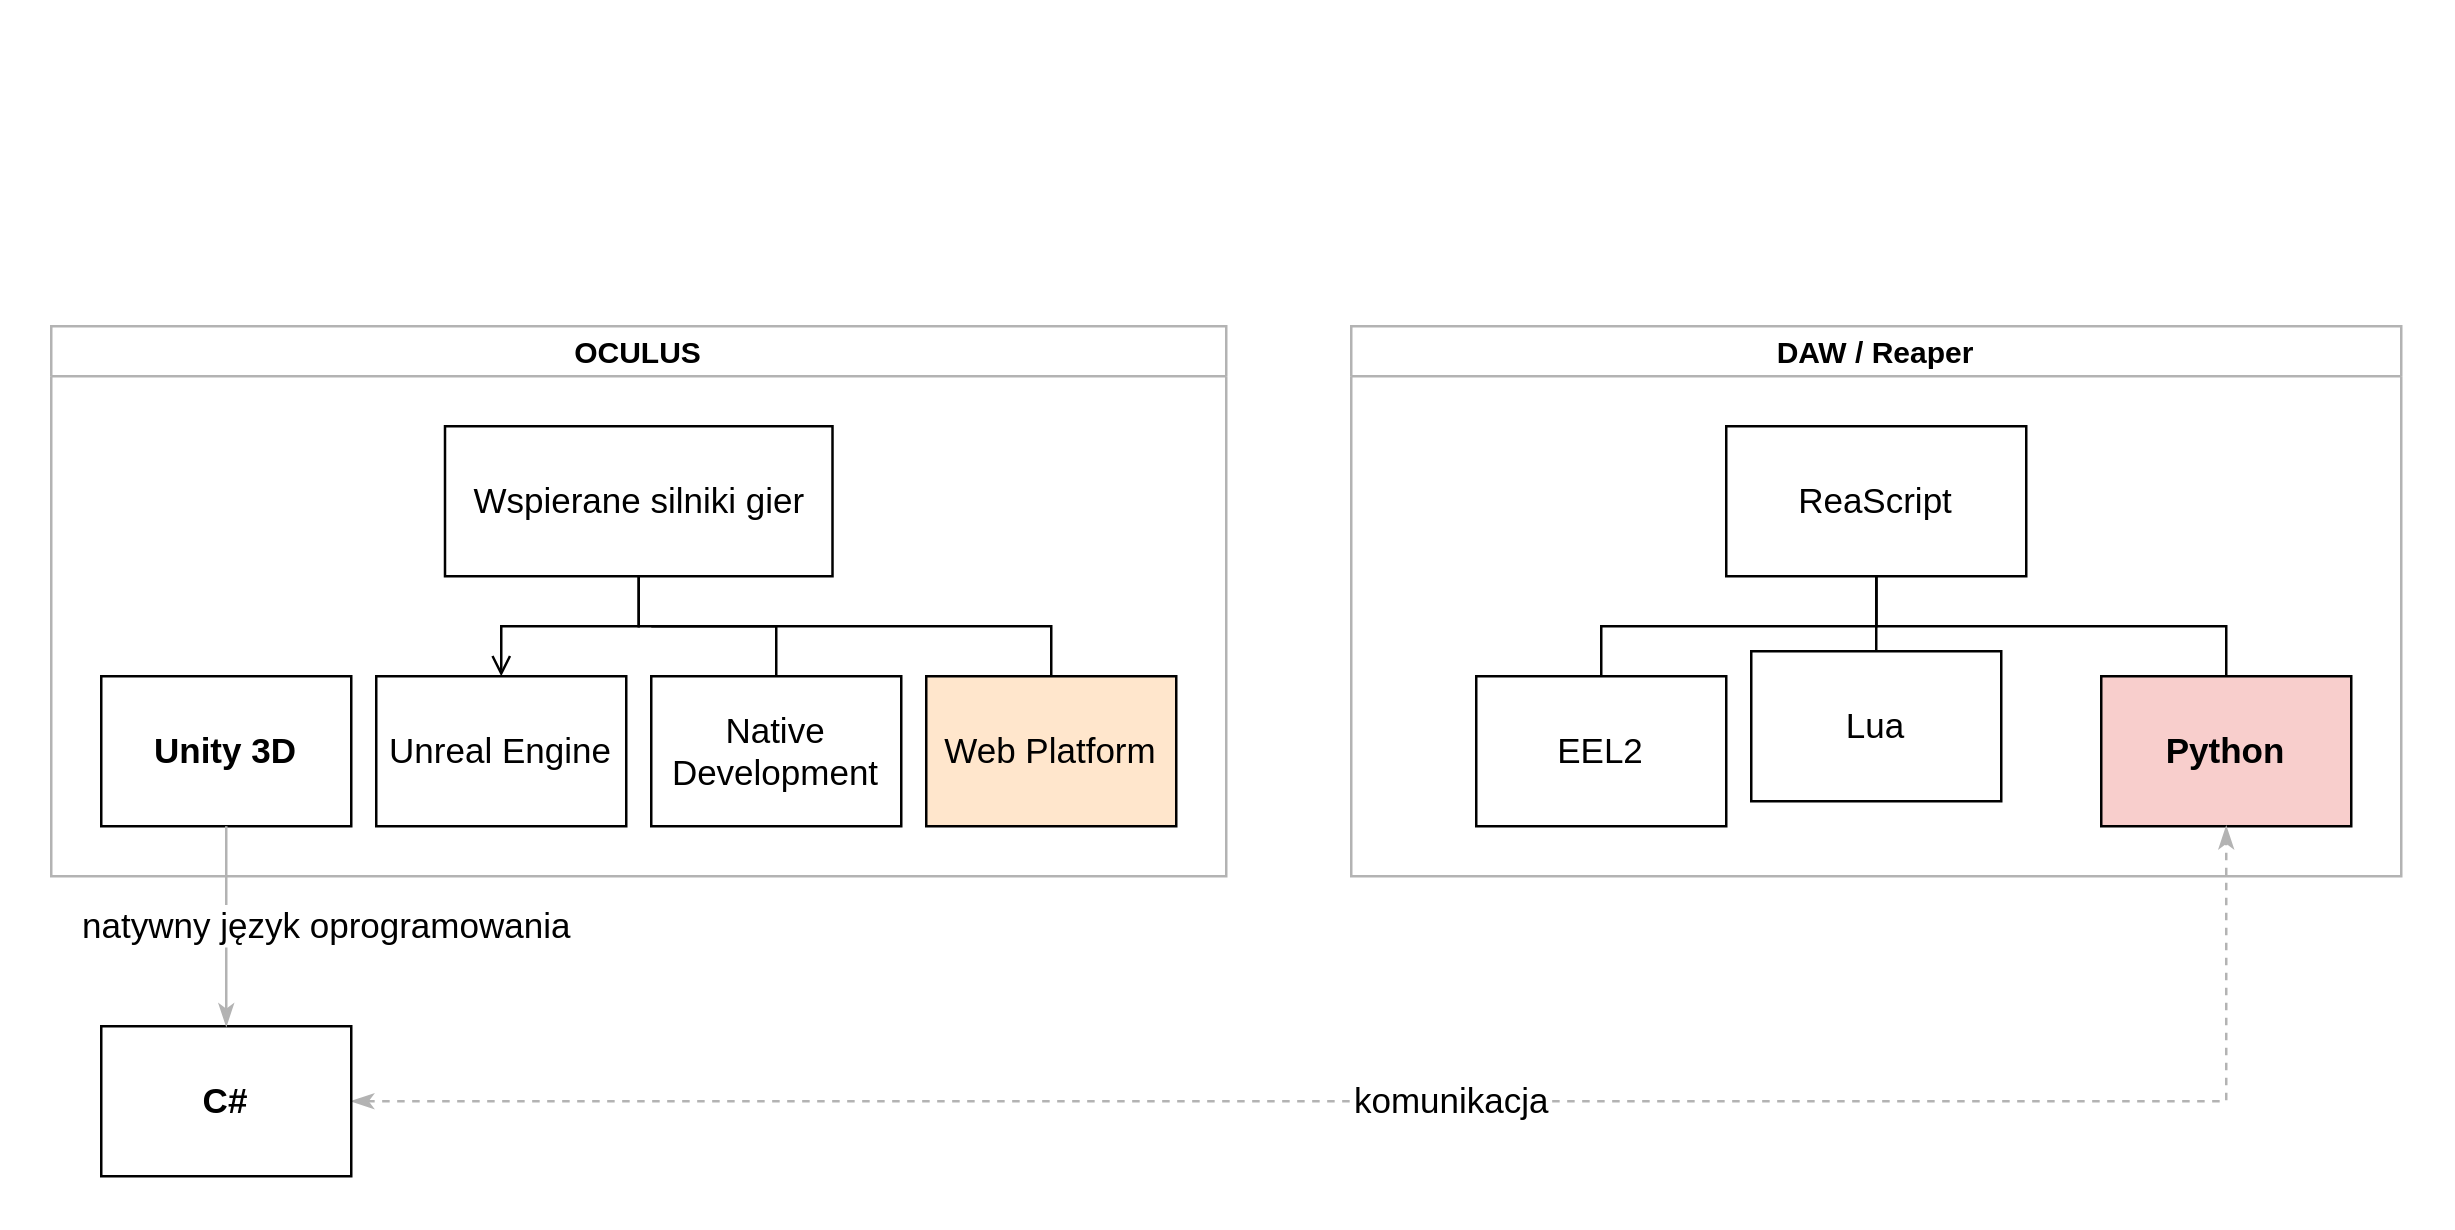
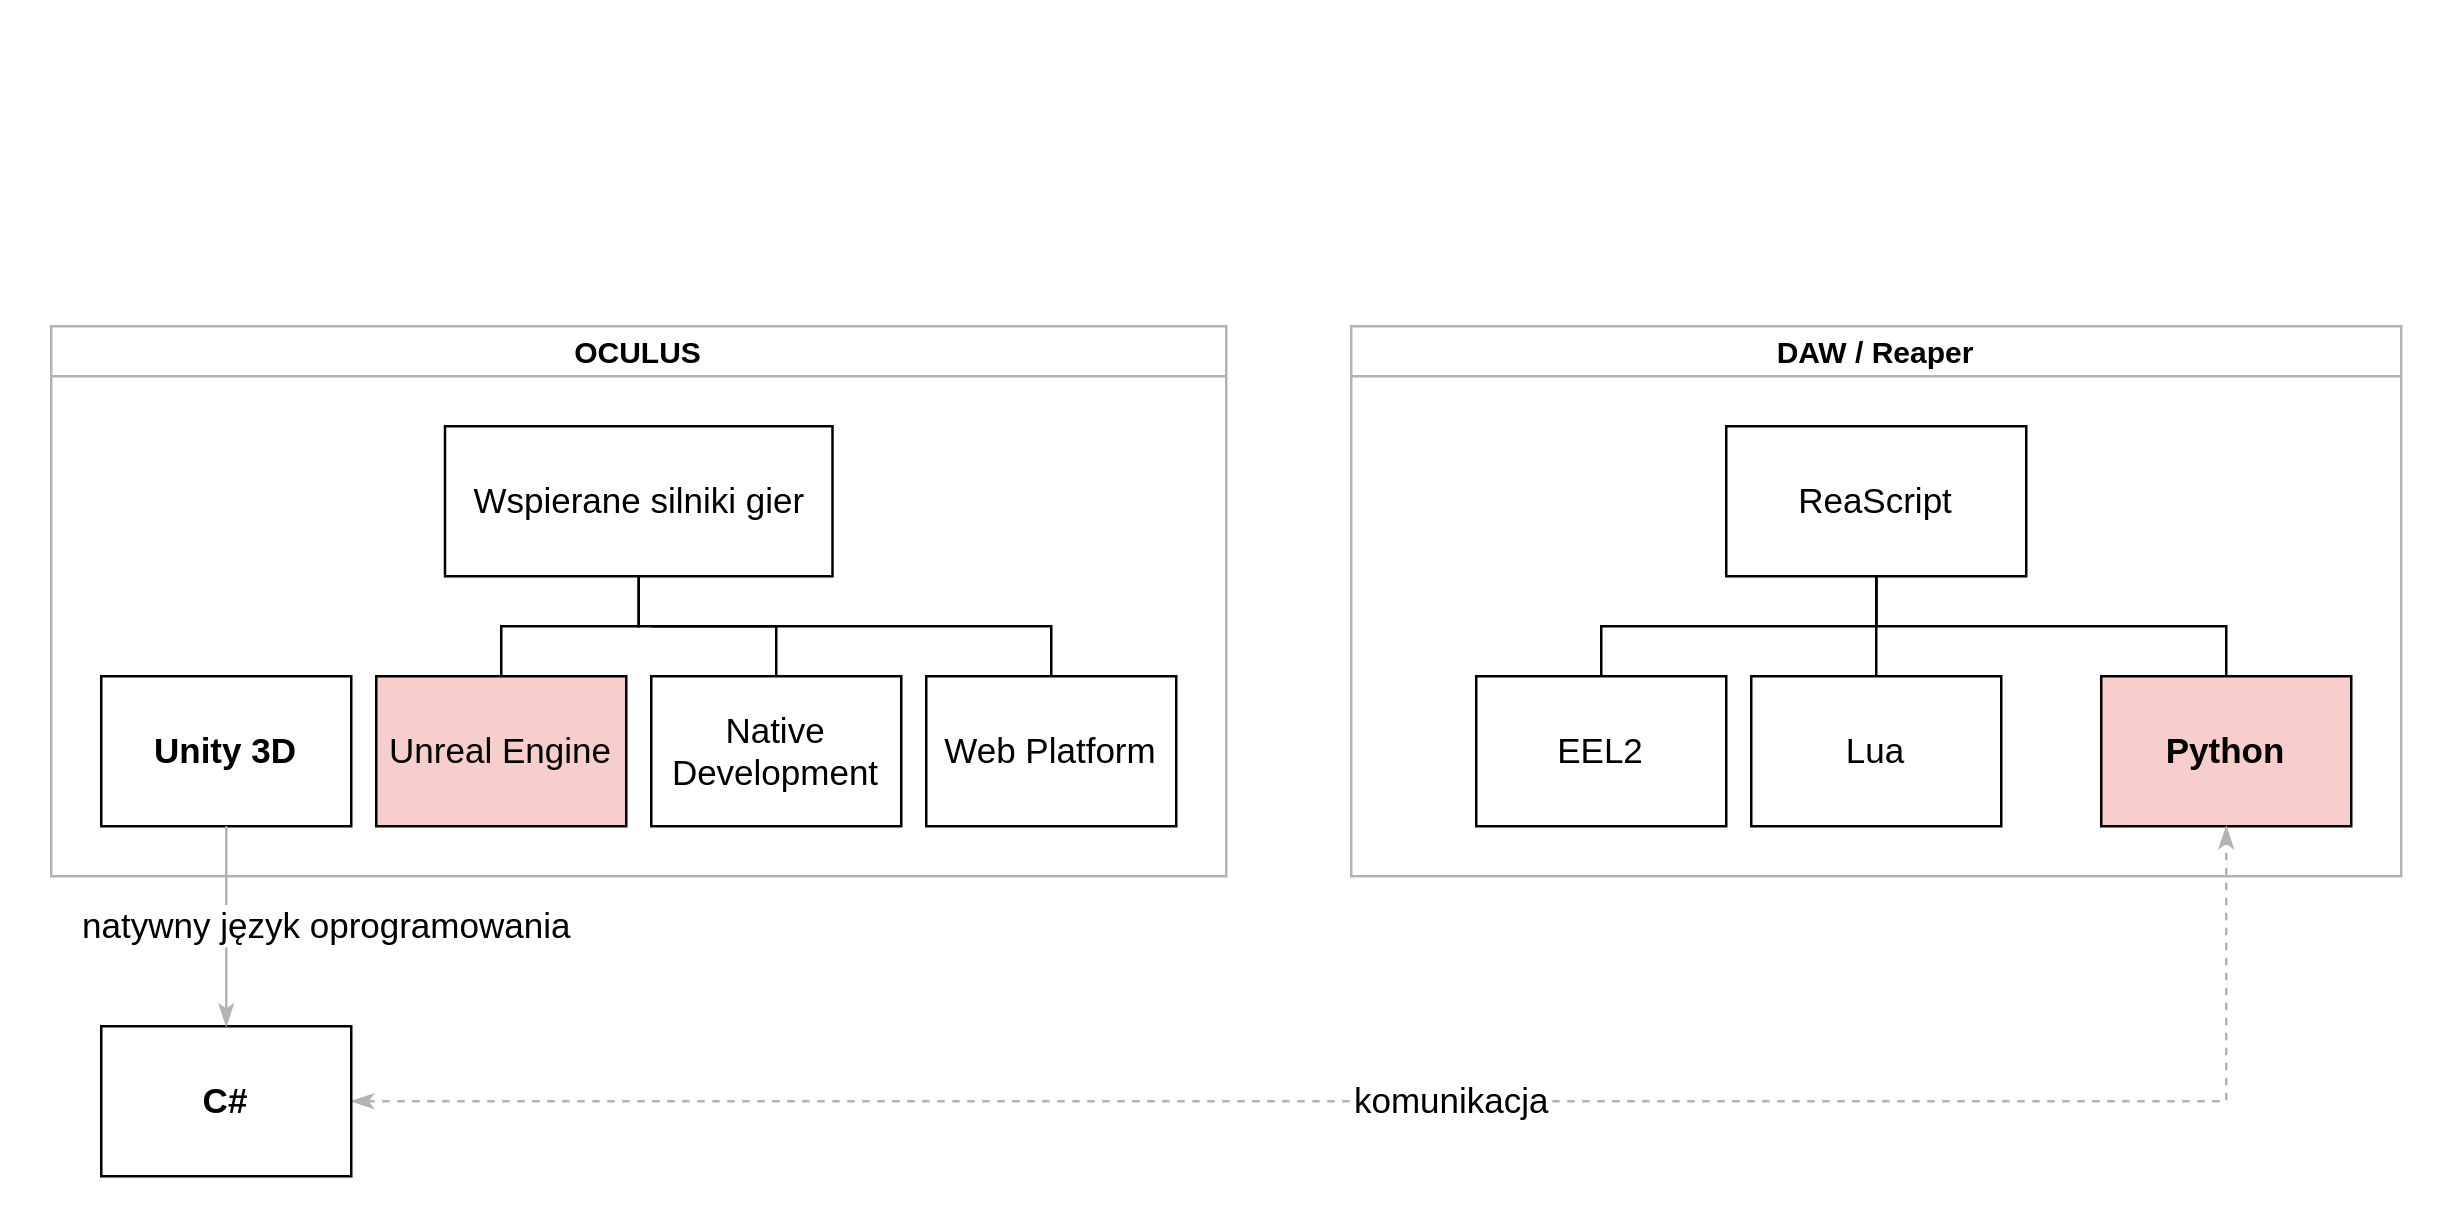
(501, 667) -> (501, 669)
(1876, 726) -> (1876, 751)
(501, 751) -> (501, 751)
(1051, 751) -> (1051, 751)
